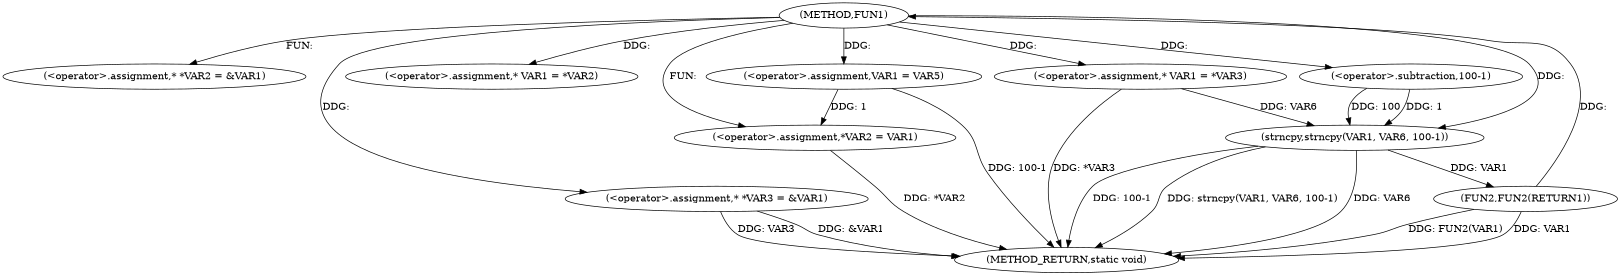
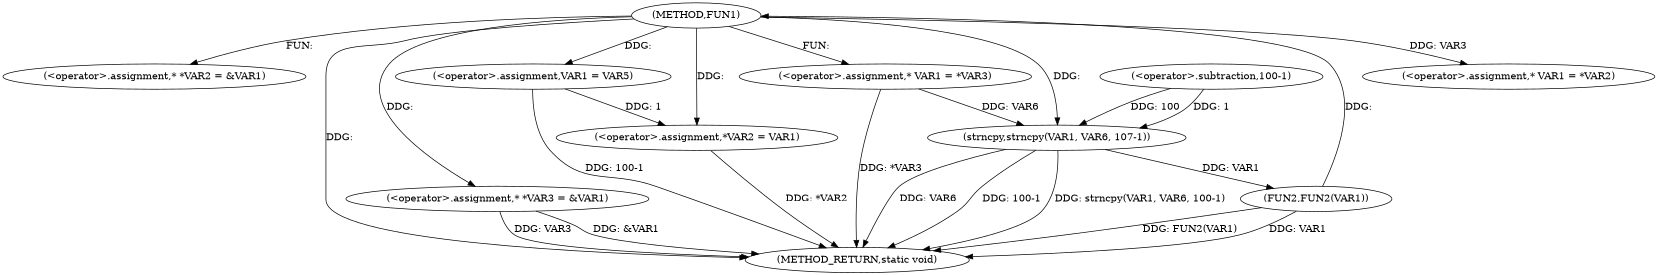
(1112, 44) -> (326, 187)
(638, 46) -> (1438, 46)
(1025, 46) -> (818, 46)
(685, 77) -> (712, 77)
(1355, 138) -> (1057, 138)
(1526, 199) -> (1316, 199)
